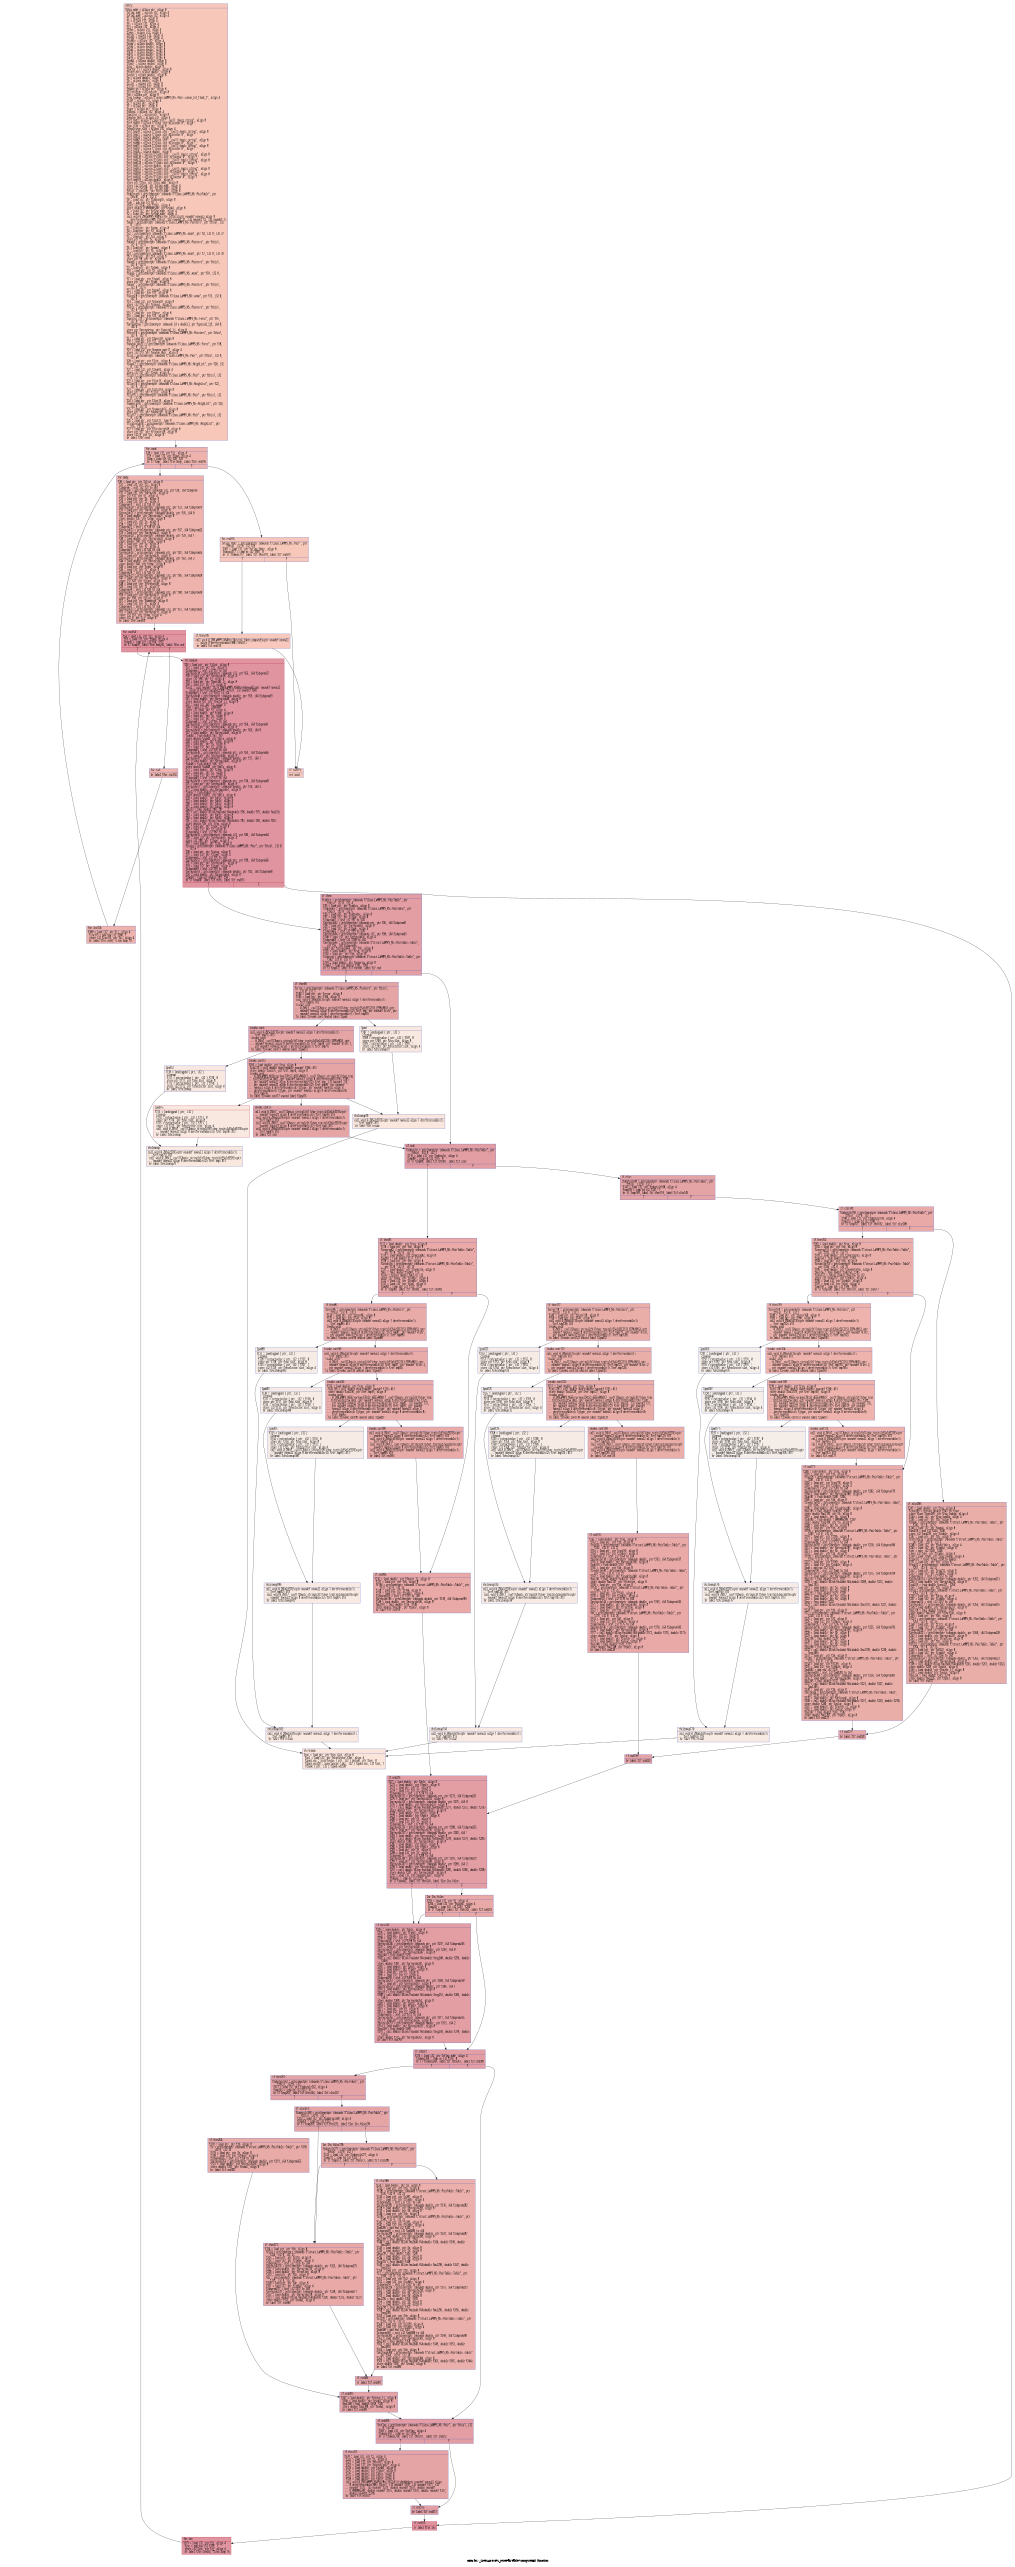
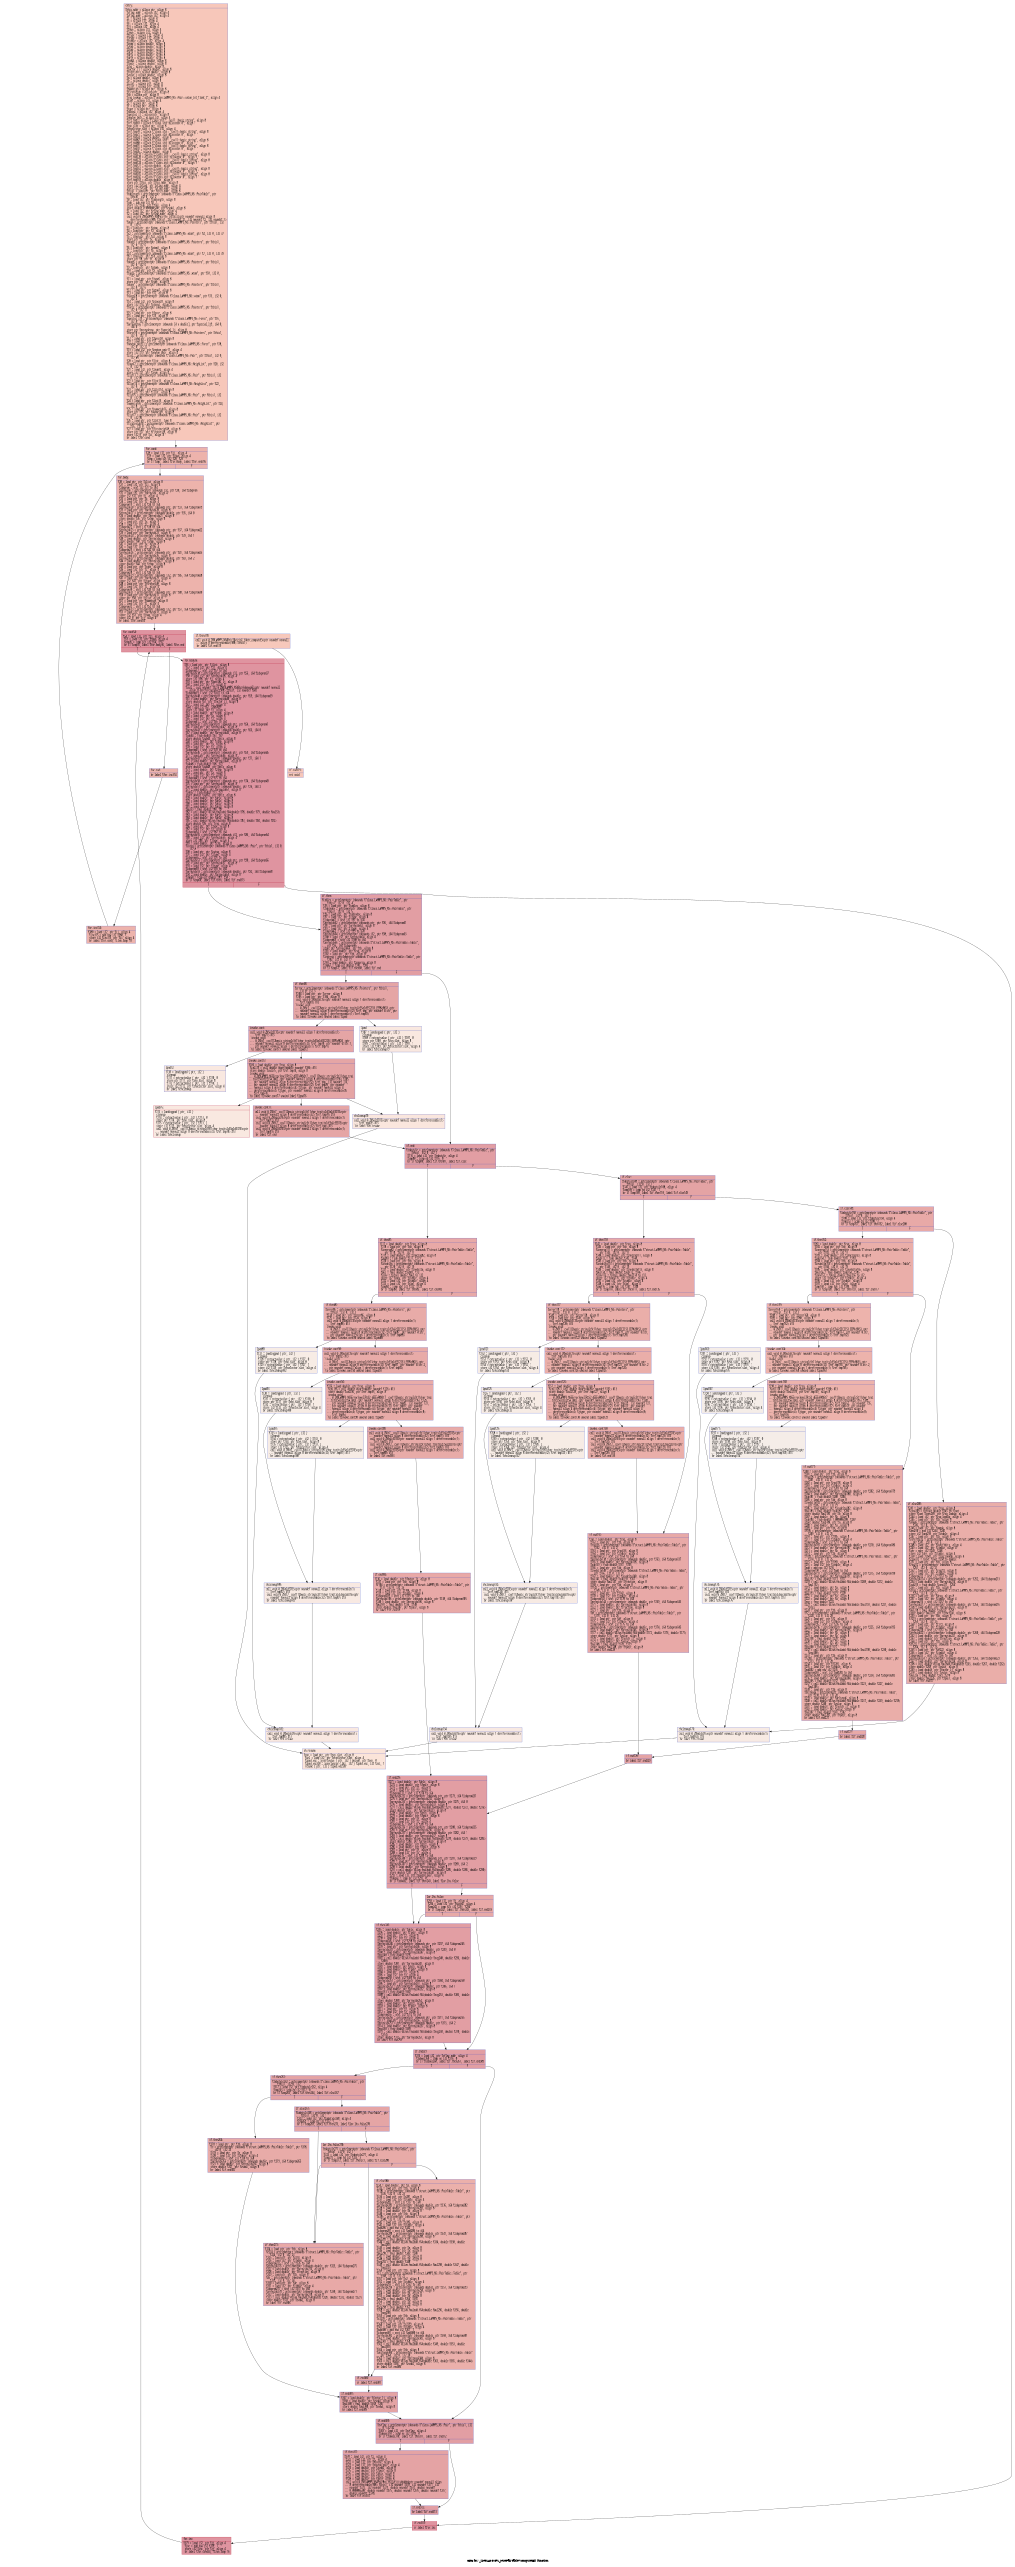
(264, 550) -> none
(194, 1156) -> none
none -> (644, 1267)
(768, 1344) -> none
(377, 1376) -> none
(469, 1430) -> none
(857, 1443) -> none
(907, 1719) -> (862, 1725)
none -> (256, 2113)
(348, 2340) -> (369, 2271)
